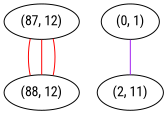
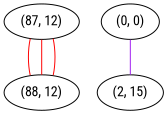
(130, 22) -> (130, 22)
(130, 93) -> (130, 93)
